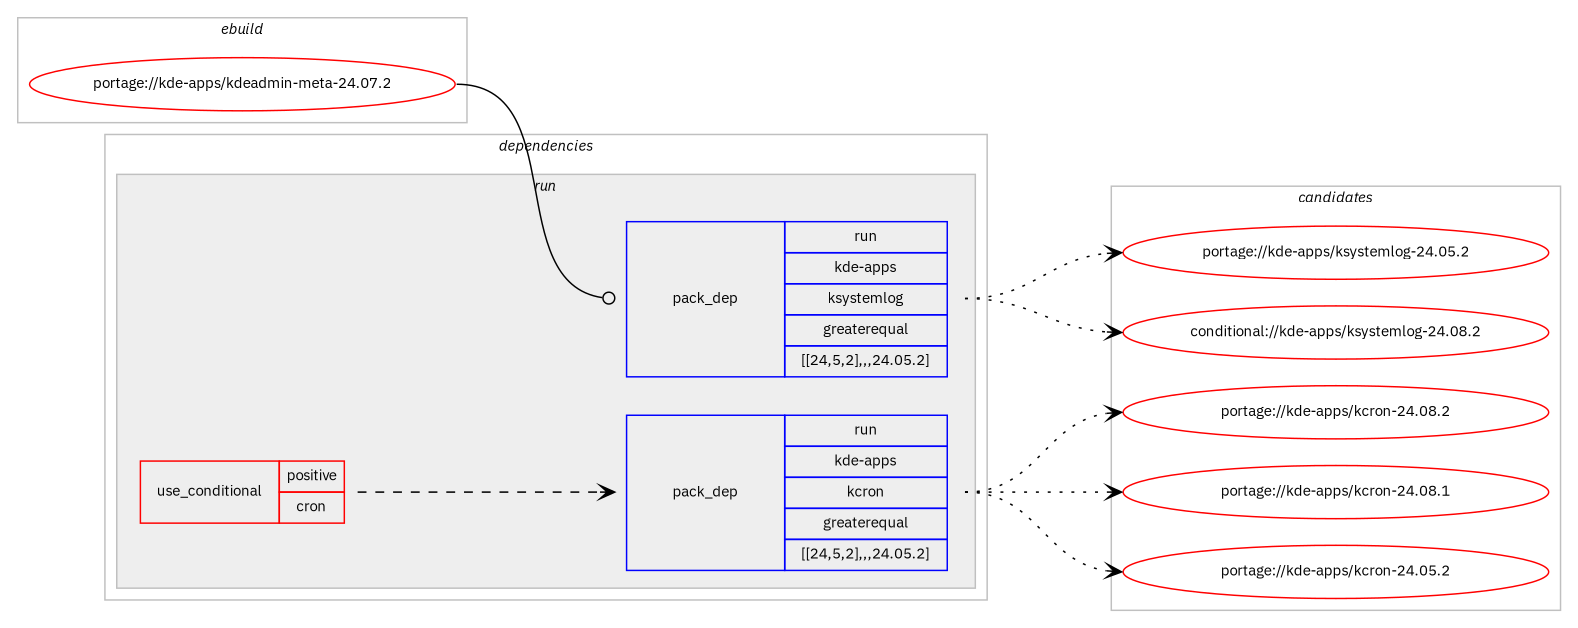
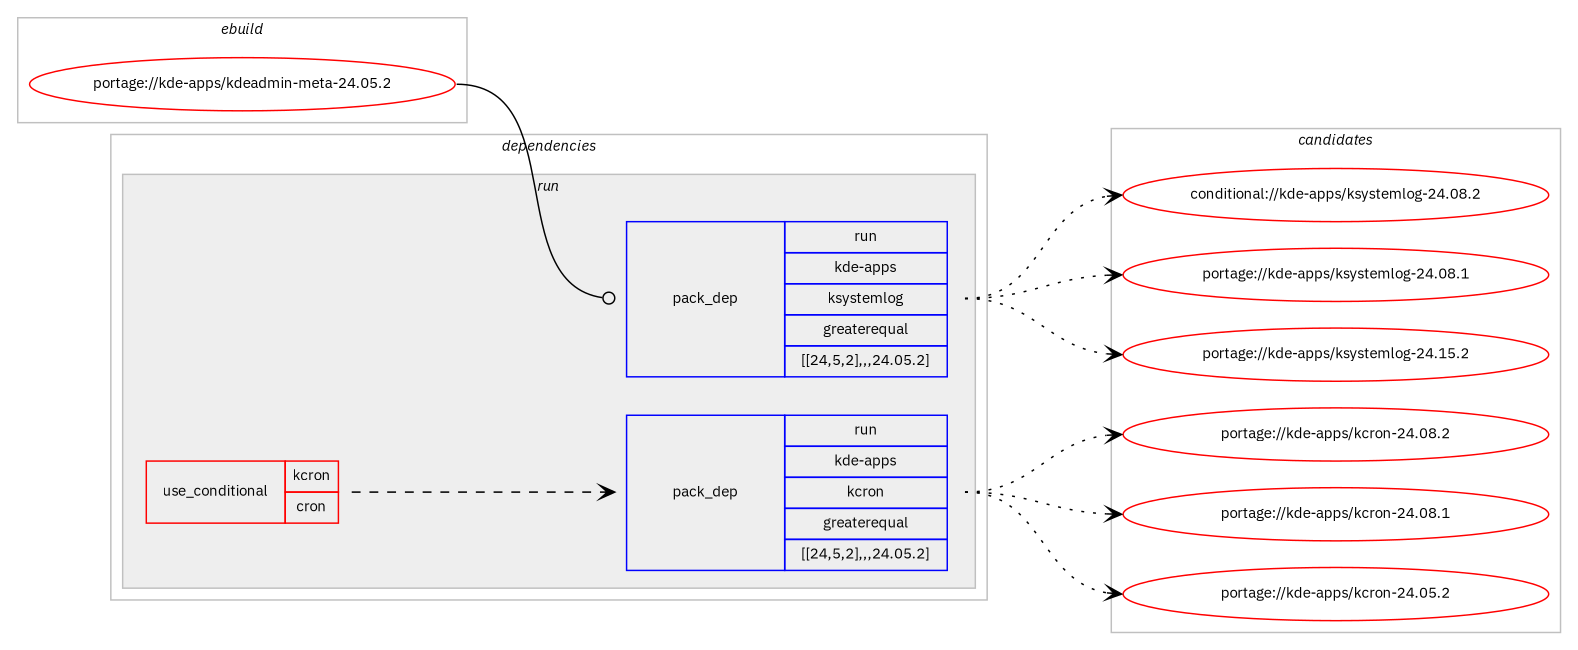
(242, 84) -> (242, 84)
(1336, 253) -> (1336, 355)
none -> (1336, 275)
(312, 476) -> (312, 476)
